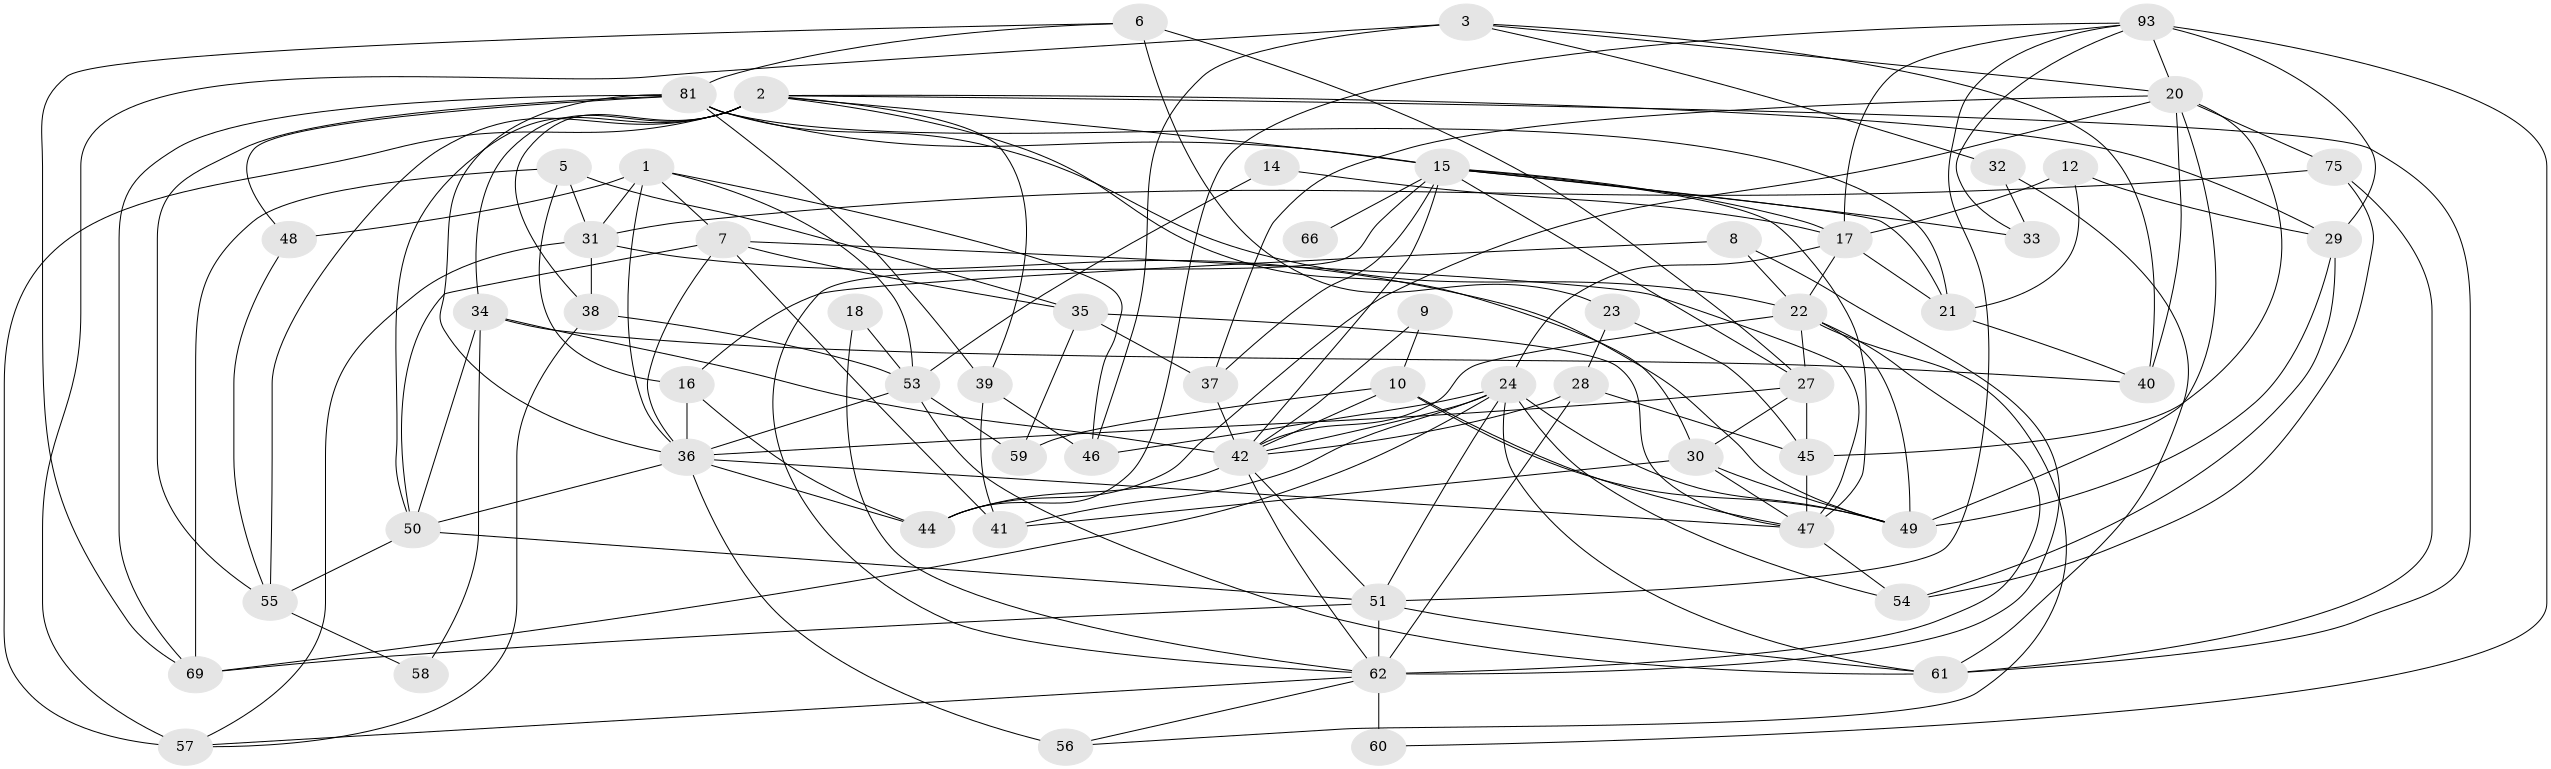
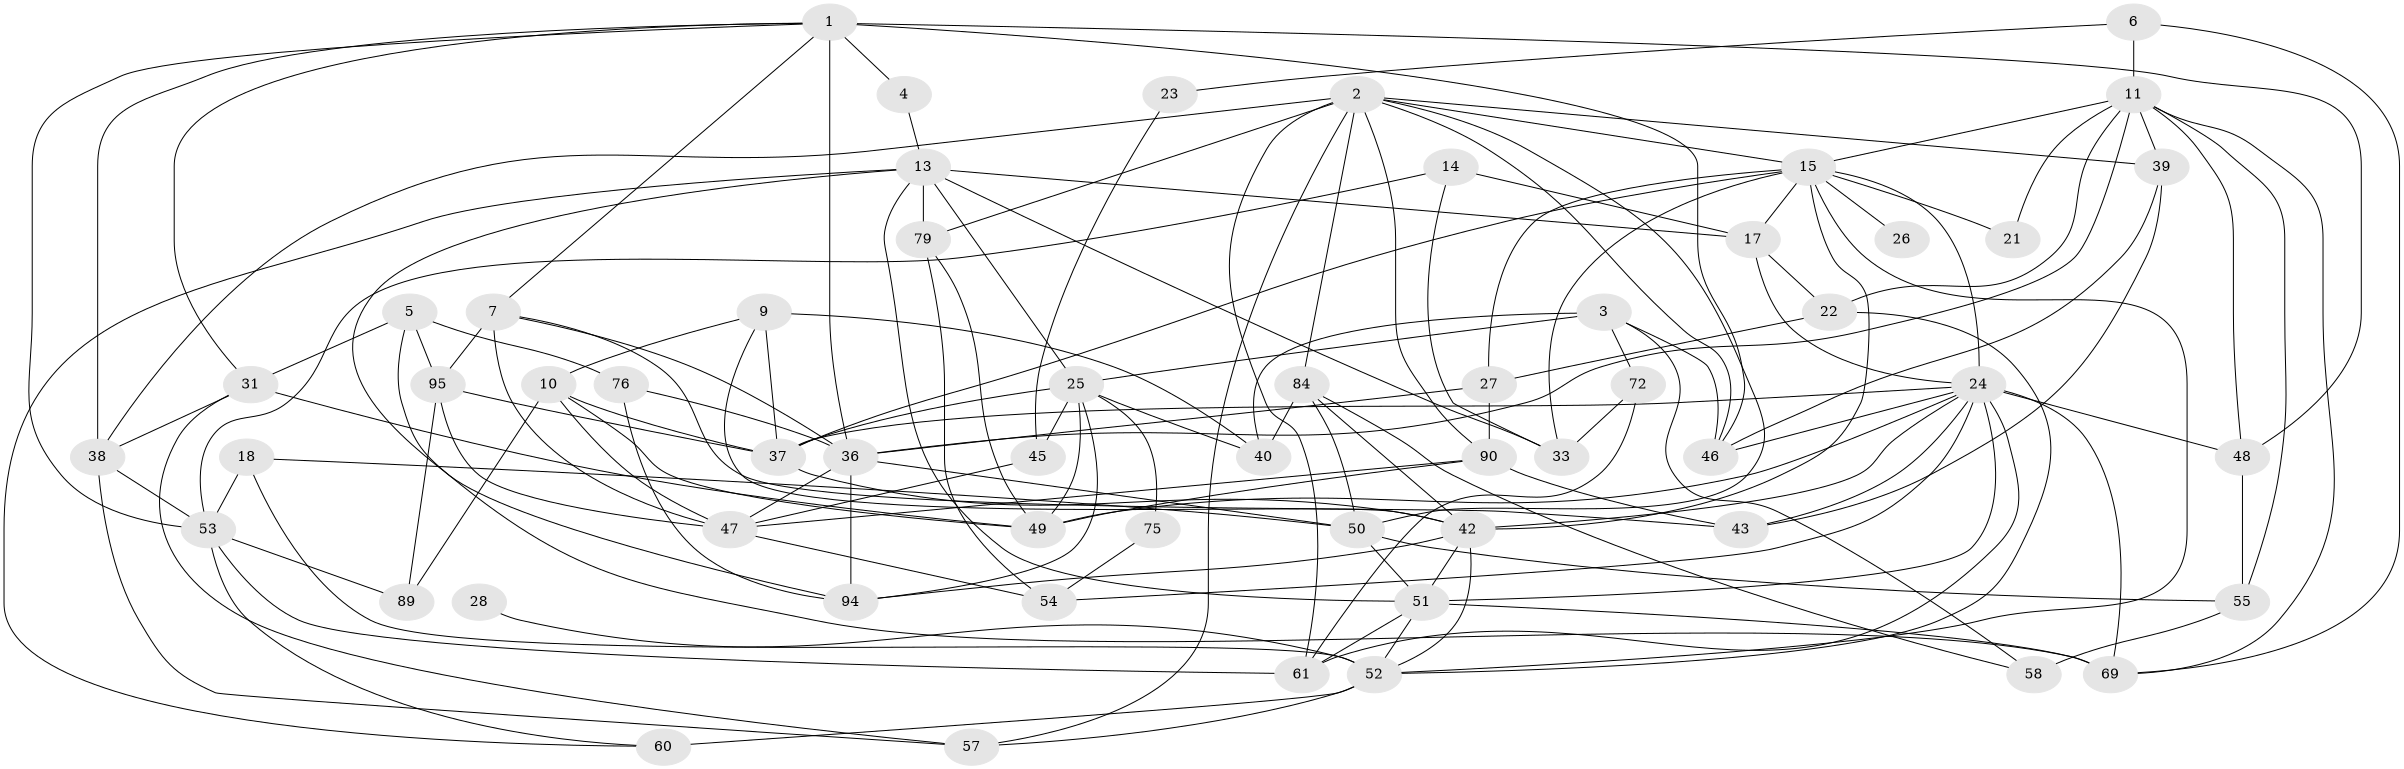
(2147, 22) -> (923, 167)
none -> (265, 60)
(429, 77) -> (1773, 510)
(689, 95) -> (2134, 95)
none -> (904, 95)
(2175, 95) -> (1076, 385)
(1500, 160) -> none
(1998, 167) -> (1638, 385)
(2071, 167) -> none
(1377, 191) -> none
(371, 212) -> (1596, 241)
(1784, 232) -> (1949, 236)
(1310, 240) -> (1902, 240)
(1734, 240) -> none
(2334, 240) -> (923, 240)
(1897, 276) -> none
(459, 291) -> (723, 481)
(481, 312) -> (1302, 385)
(1081, 312) -> (438, 385)
none -> (1431, 344)
(2049, 346) -> (1030, 343)
(1597, 348) -> none
(1533, 352) -> none
(687, 385) -> (621, 385)
none -> (771, 385)
(1894, 403) -> none
none -> (1374, 406)
(1339, 412) -> (660, 427)
(800, 421) -> (393, 700)
(1694, 421) -> none
(1807, 421) -> none
none -> (2110, 421)
(1401, 436) -> none
(1019, 457) -> (407, 602)
(1696, 457) -> (1489, 457)
(928, 530) -> (851, 602)
(1000, 530) -> (1741, 530)
(2394, 579) -> none
(1379, 675) -> (1374, 675)
(1066, 747) -> none
